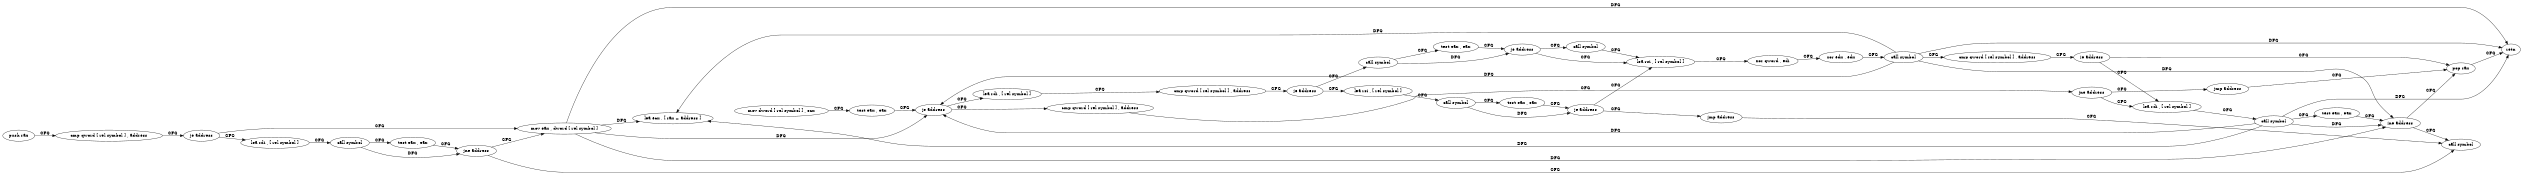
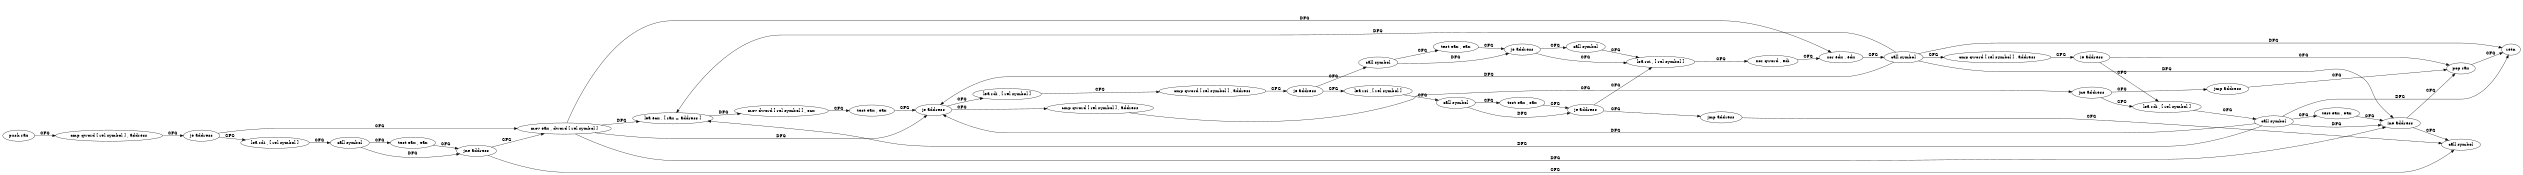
(1513, 7) -> (1176, 21)
none -> (723, 115)
